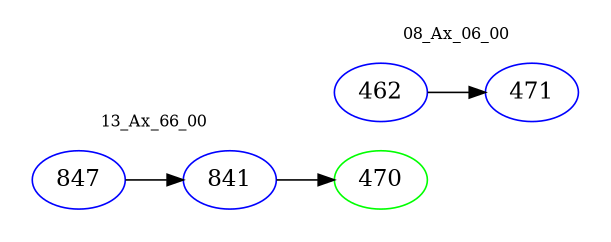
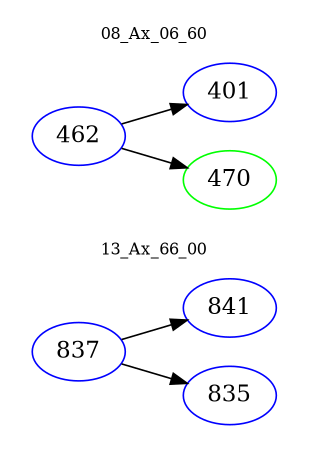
(456, 35) -> (154, 35)
(532, 92) -> (230, 92)
(79, 180) -> (79, 352)
(299, 180) -> (146, 156)
none -> (230, 395)
